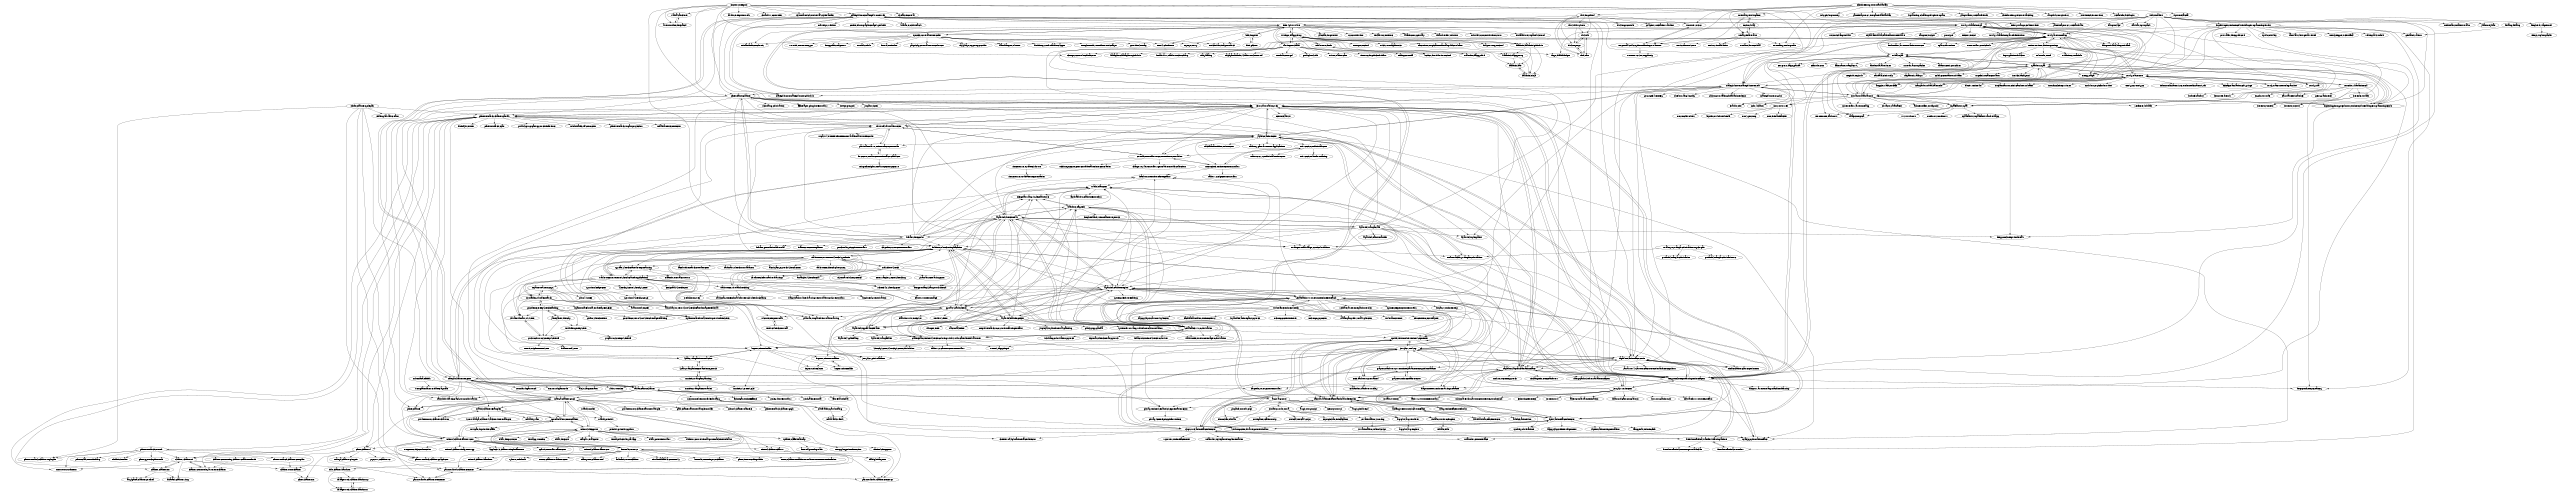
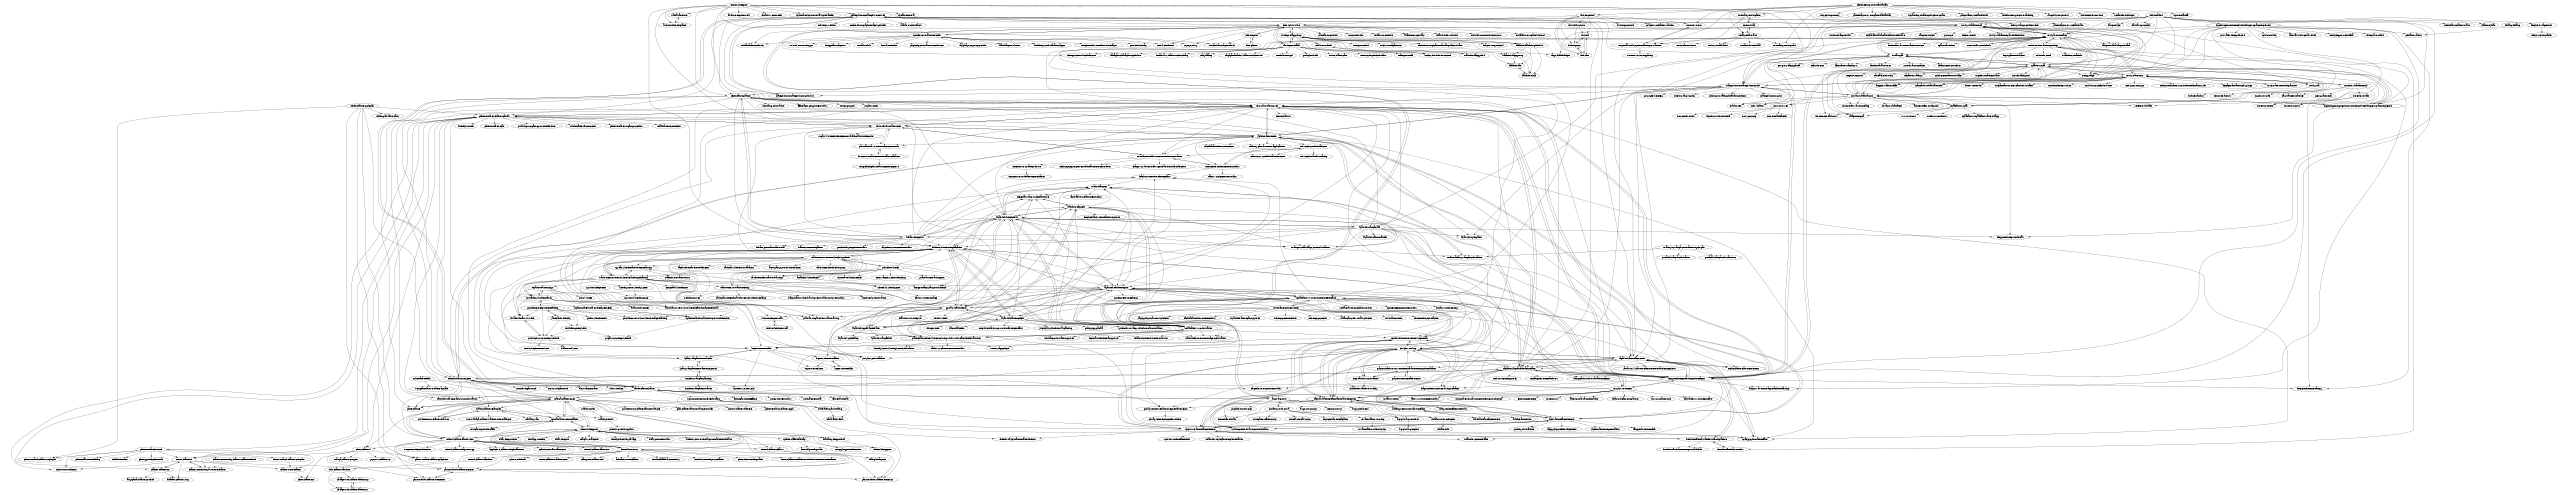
none -> (834, 439)
(184, 460) -> (184, 460)
